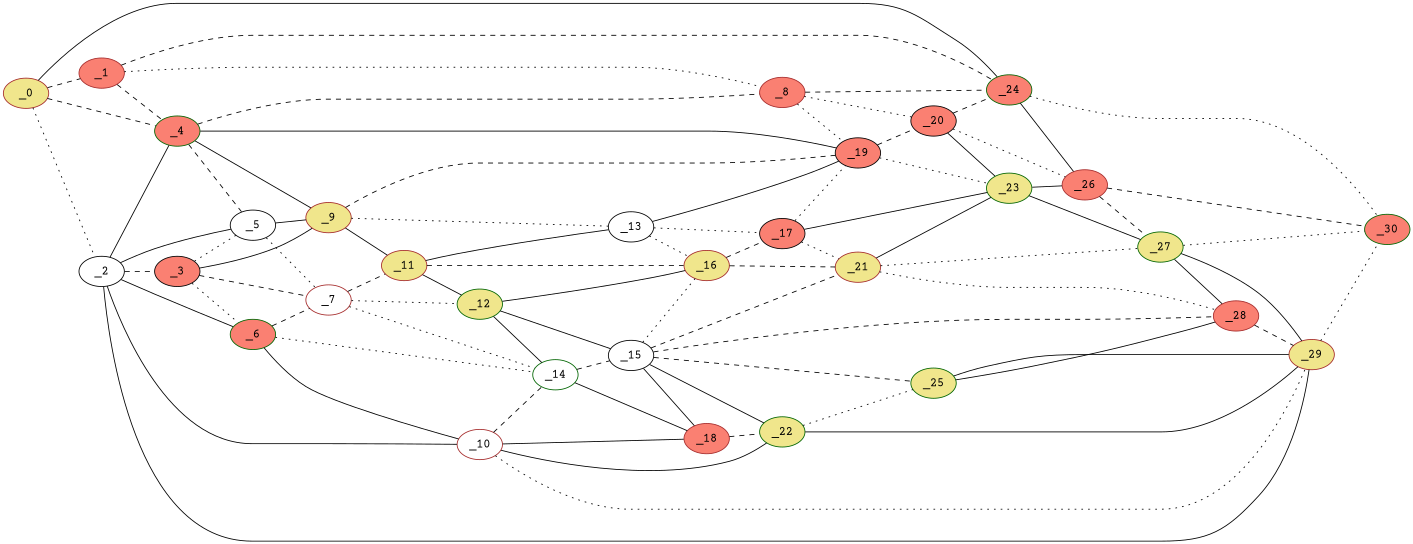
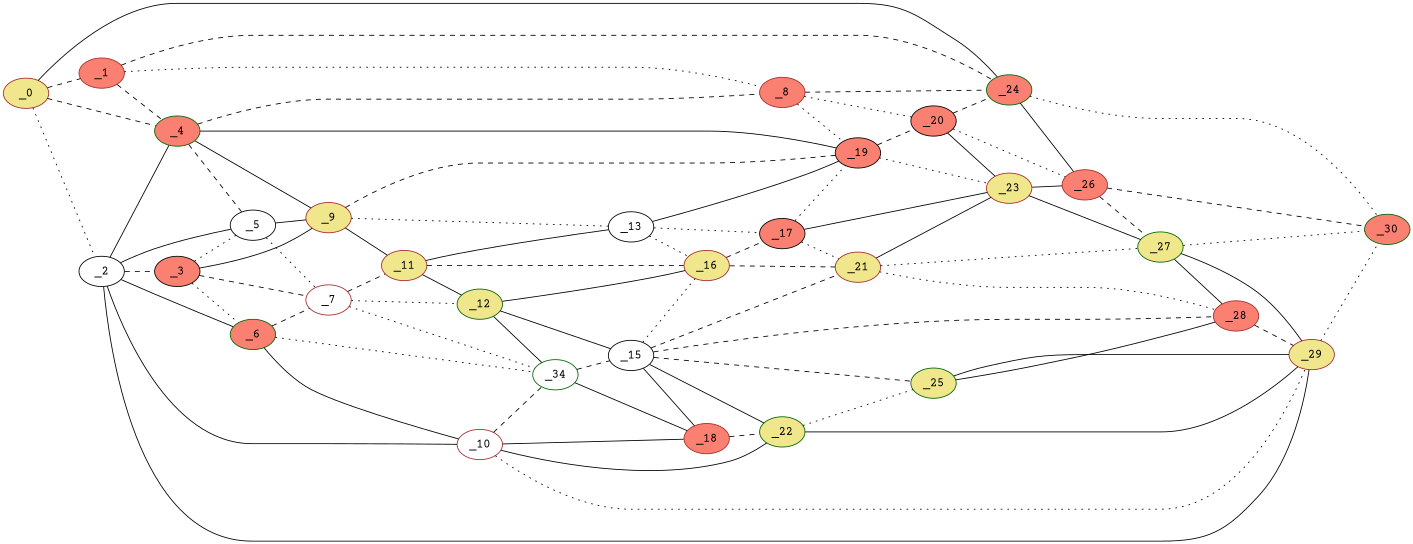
(1009, 188) -> (1009, 188)
(555, 375) -> (555, 375)
